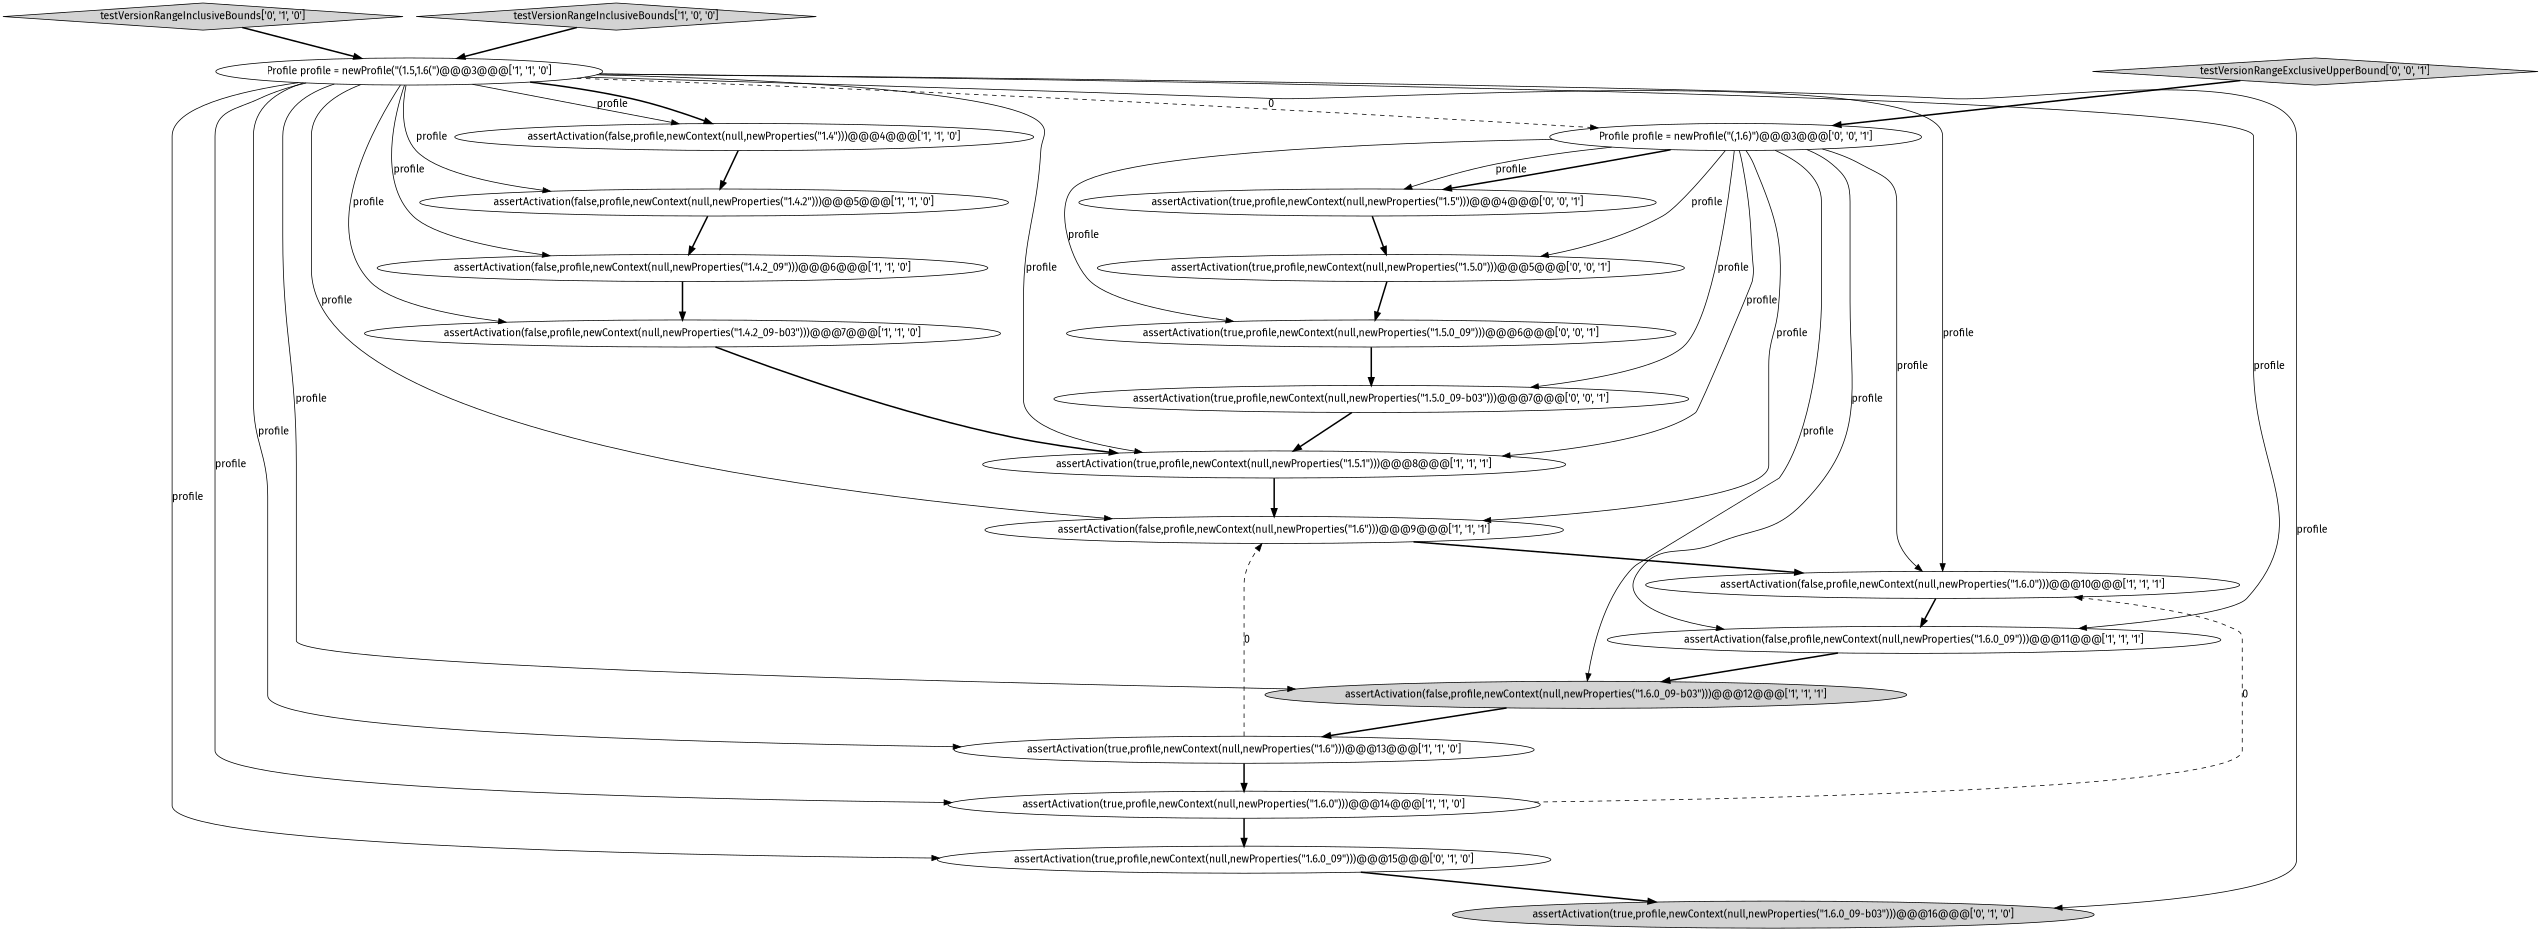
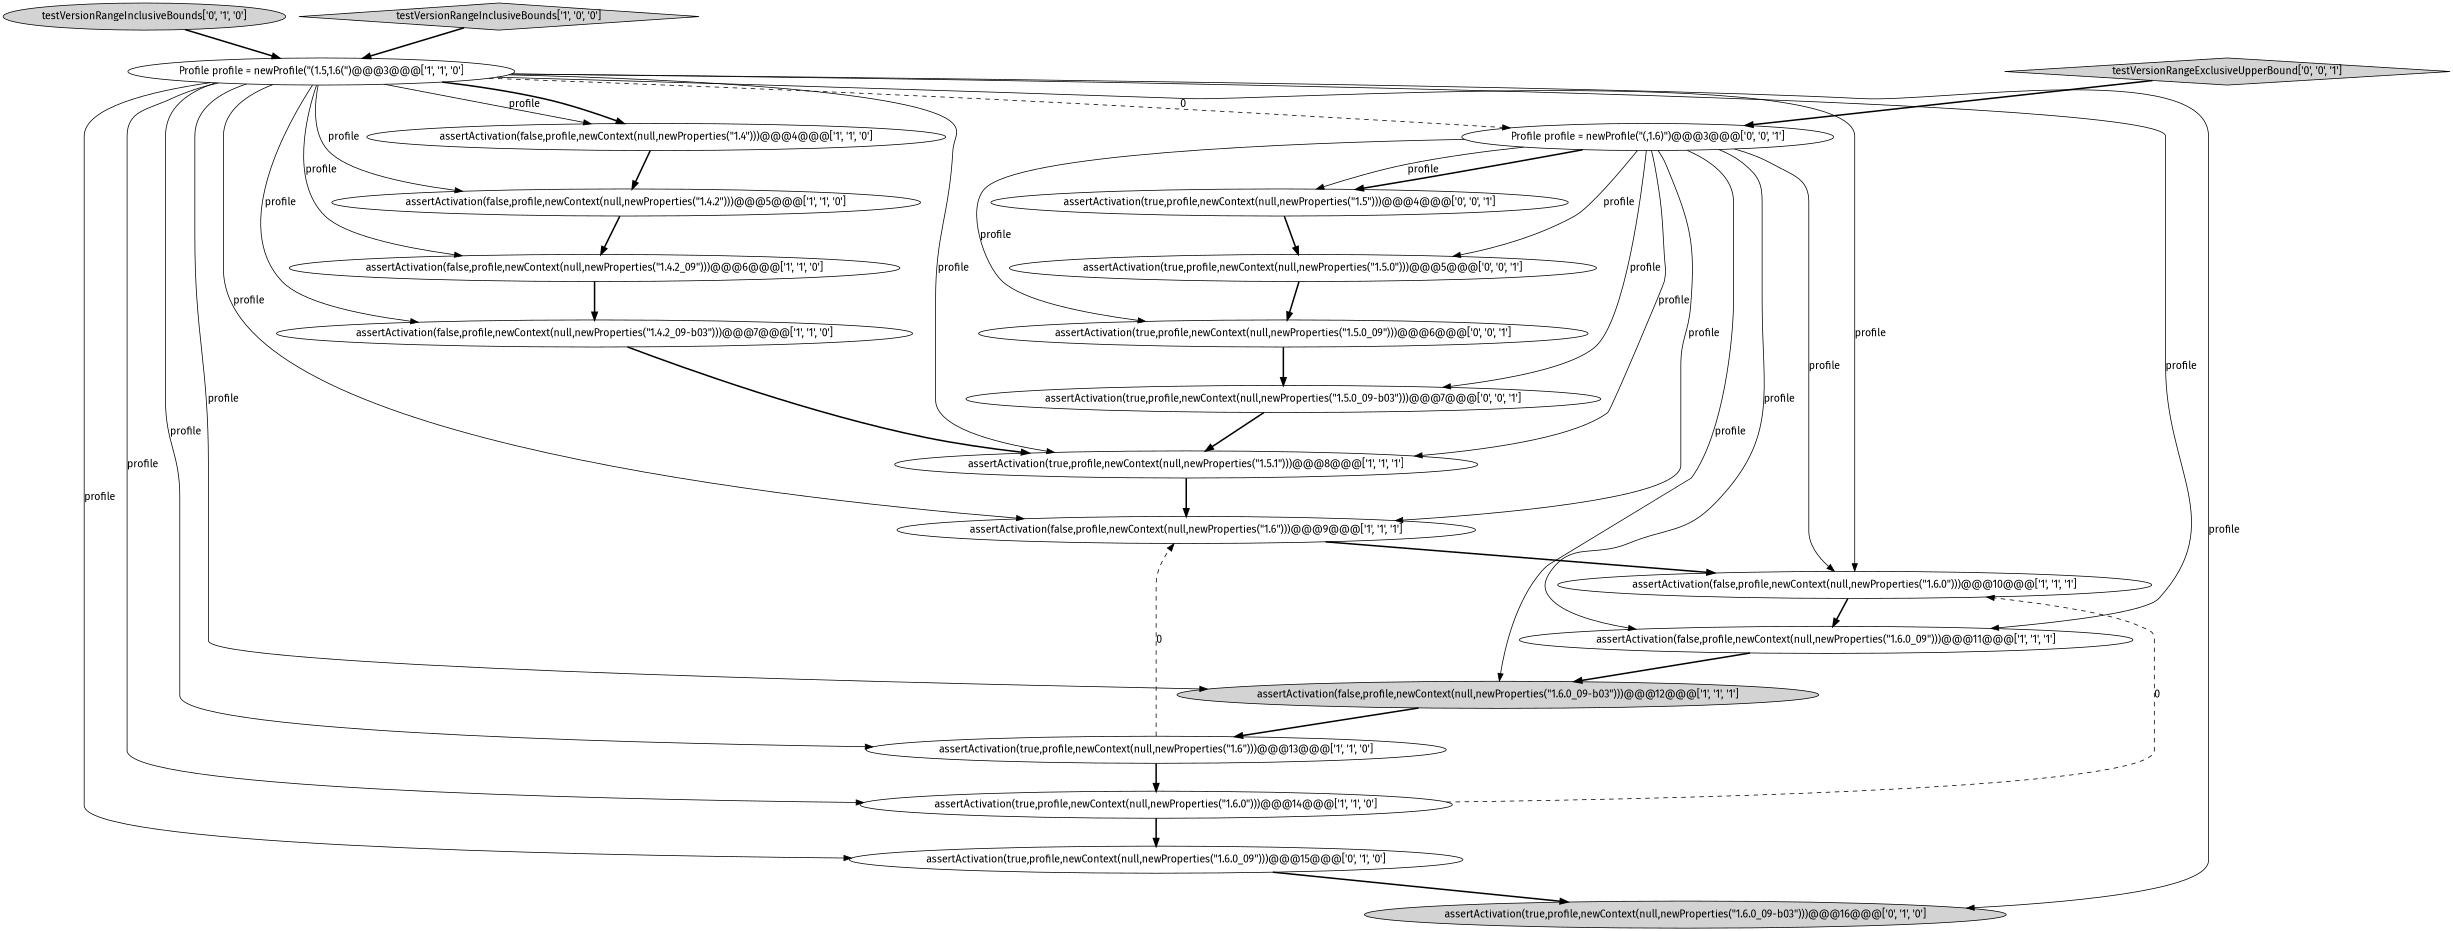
(203, 17) -> (144, 17)
